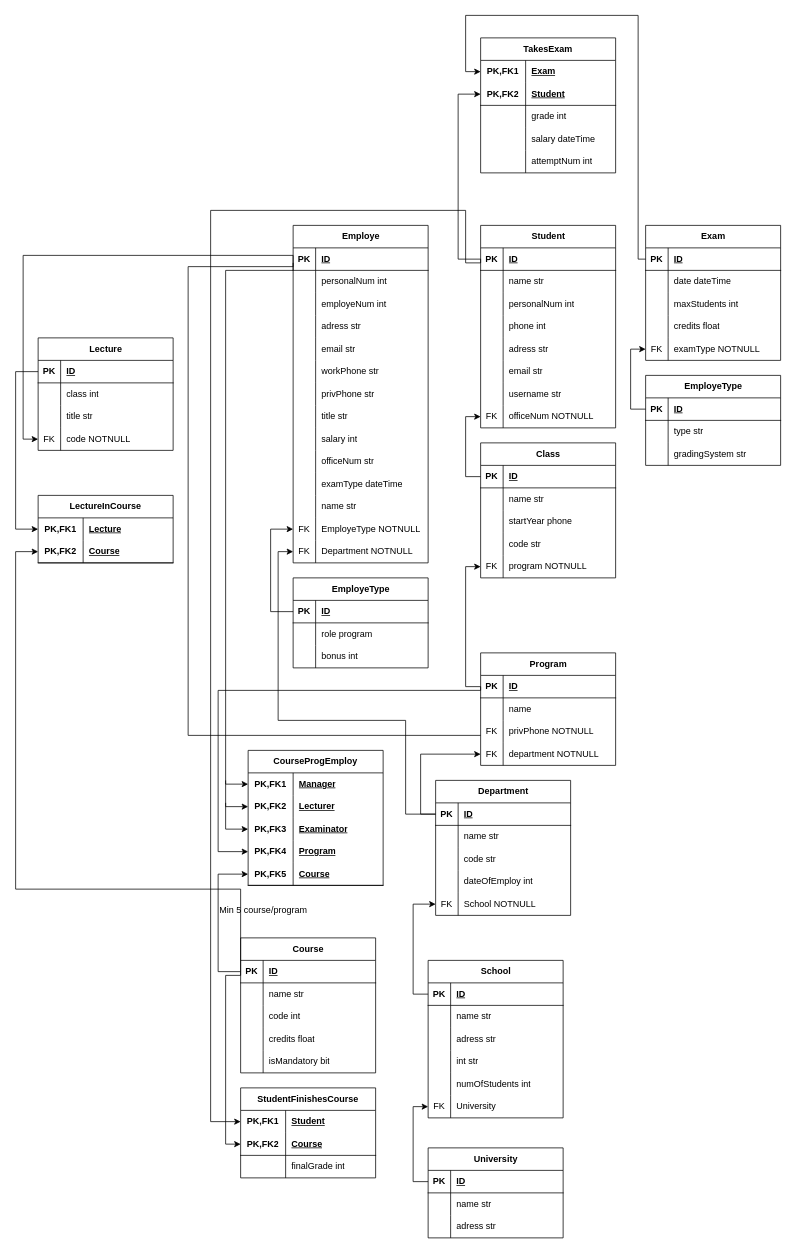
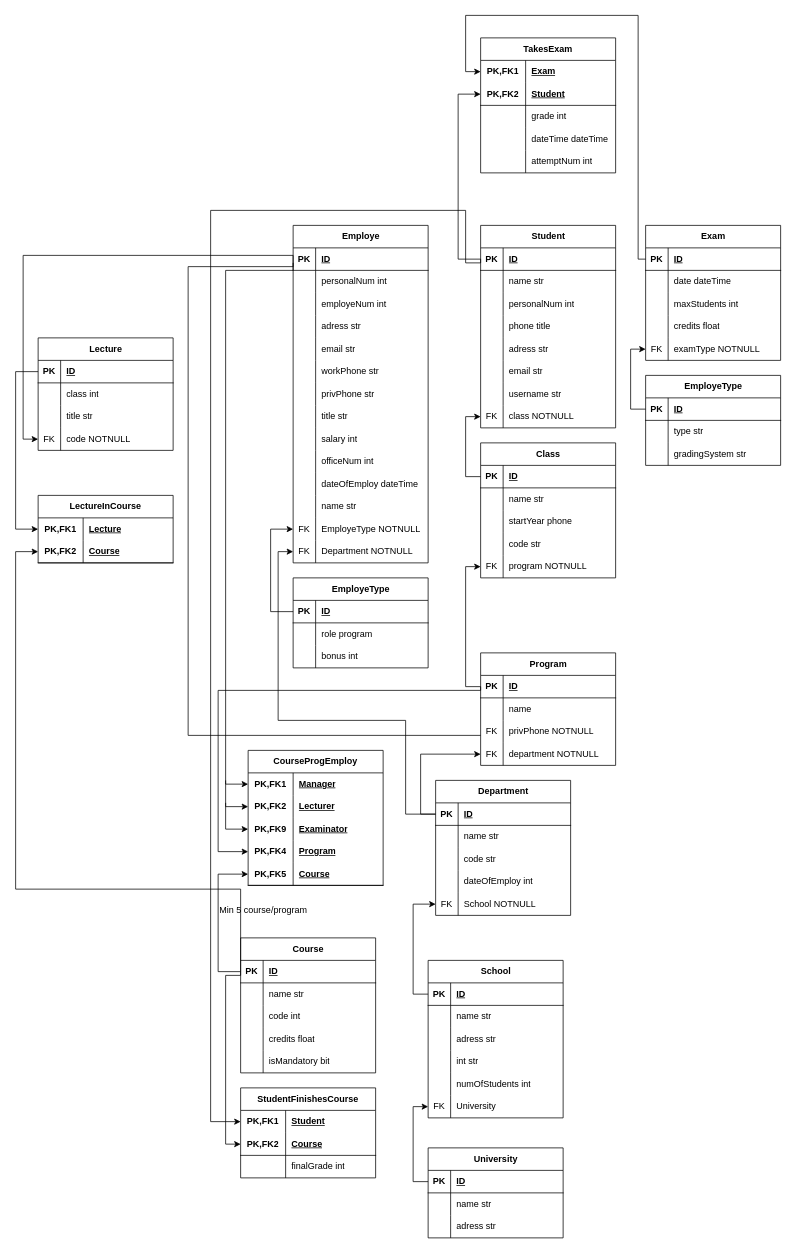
(566, 139) -> (571, 139)
(529, 327) -> (533, 327)
(549, 417) -> (539, 417)
(352, 462) -> (351, 462)
(362, 484) -> (371, 484)
(270, 829) -> (270, 829)
